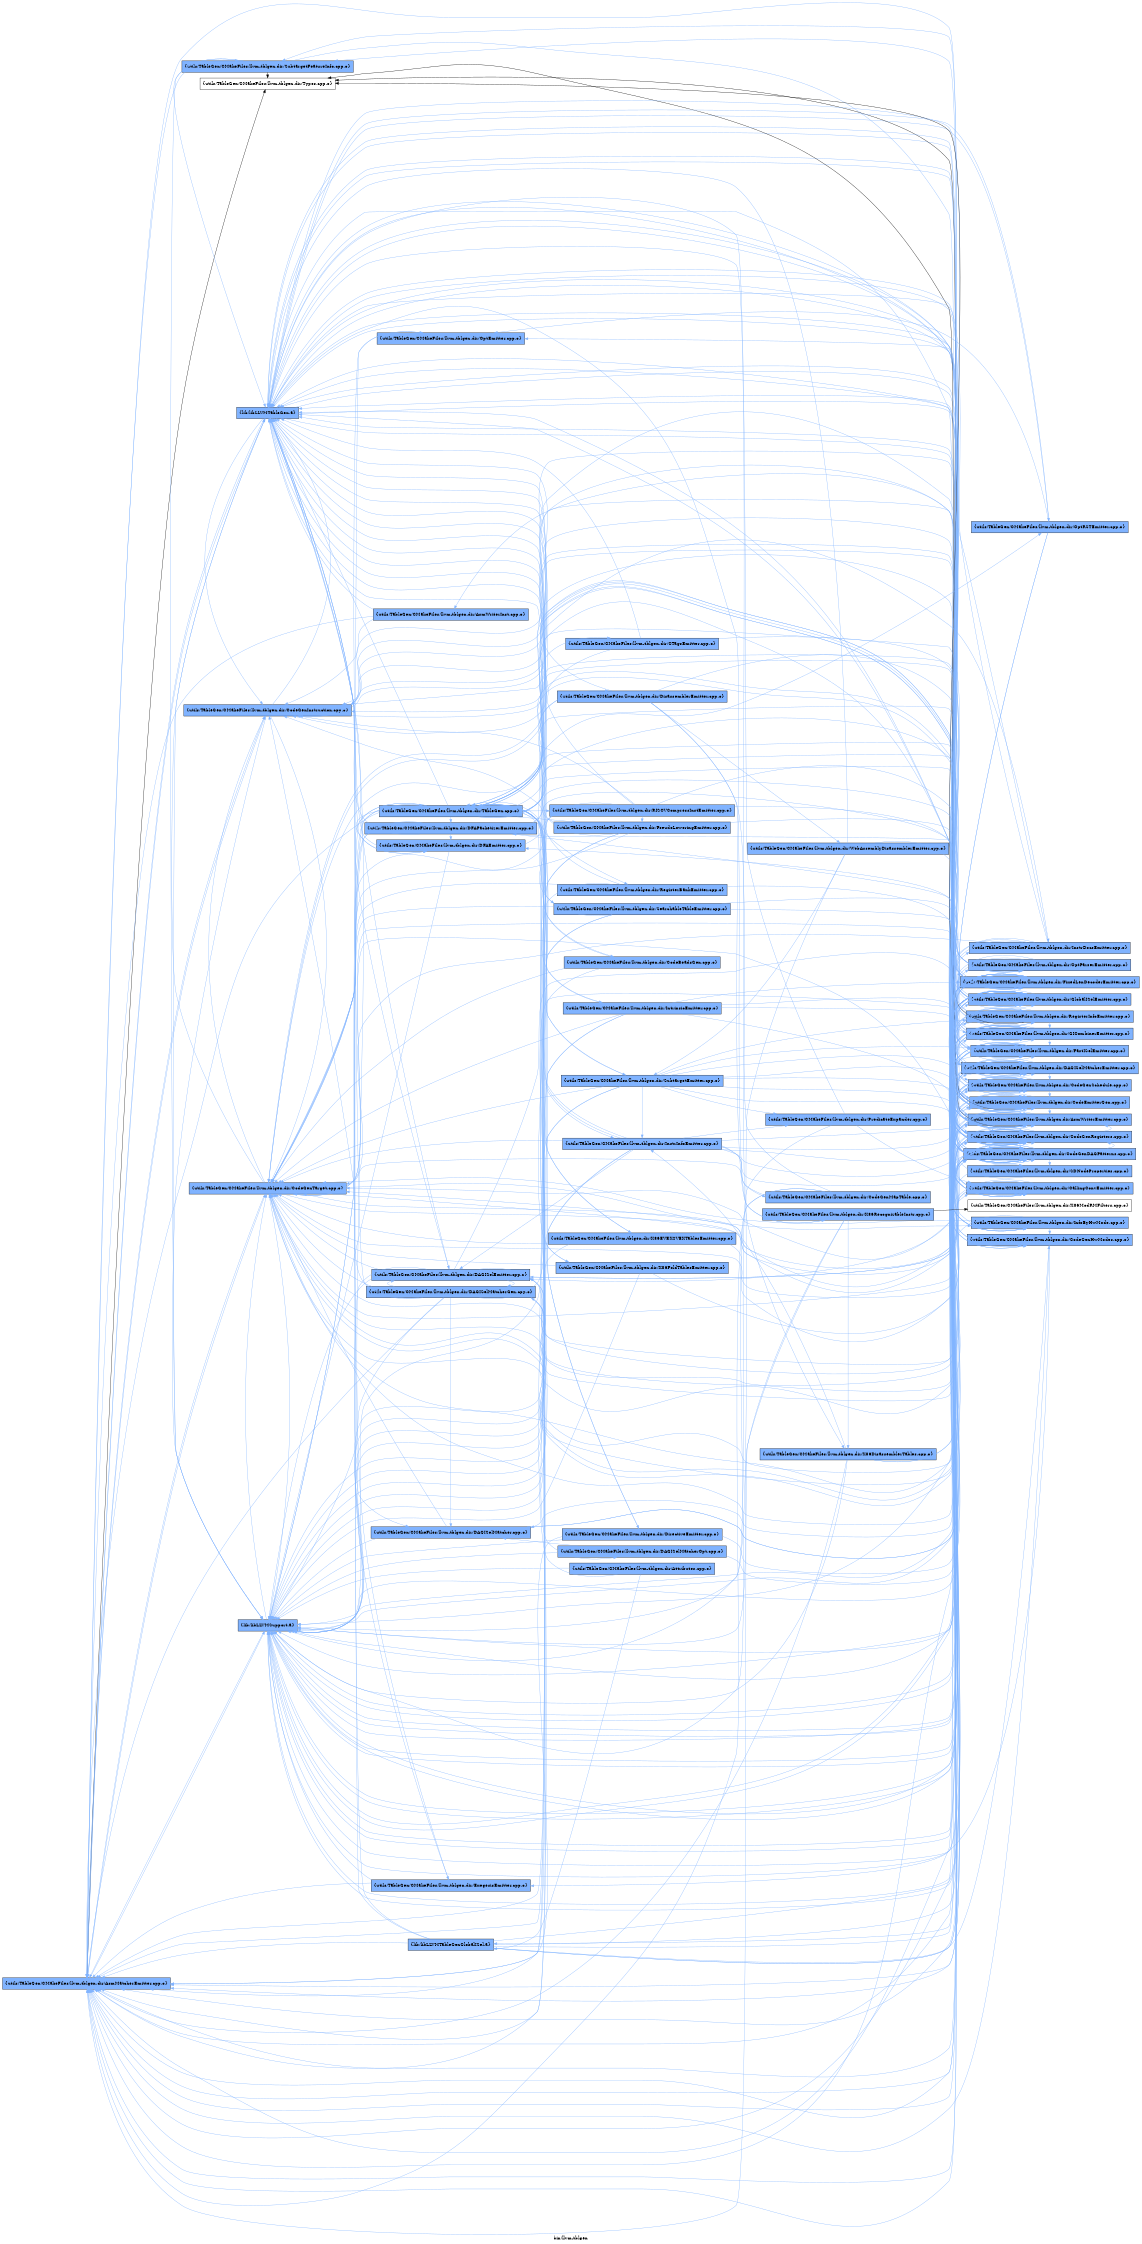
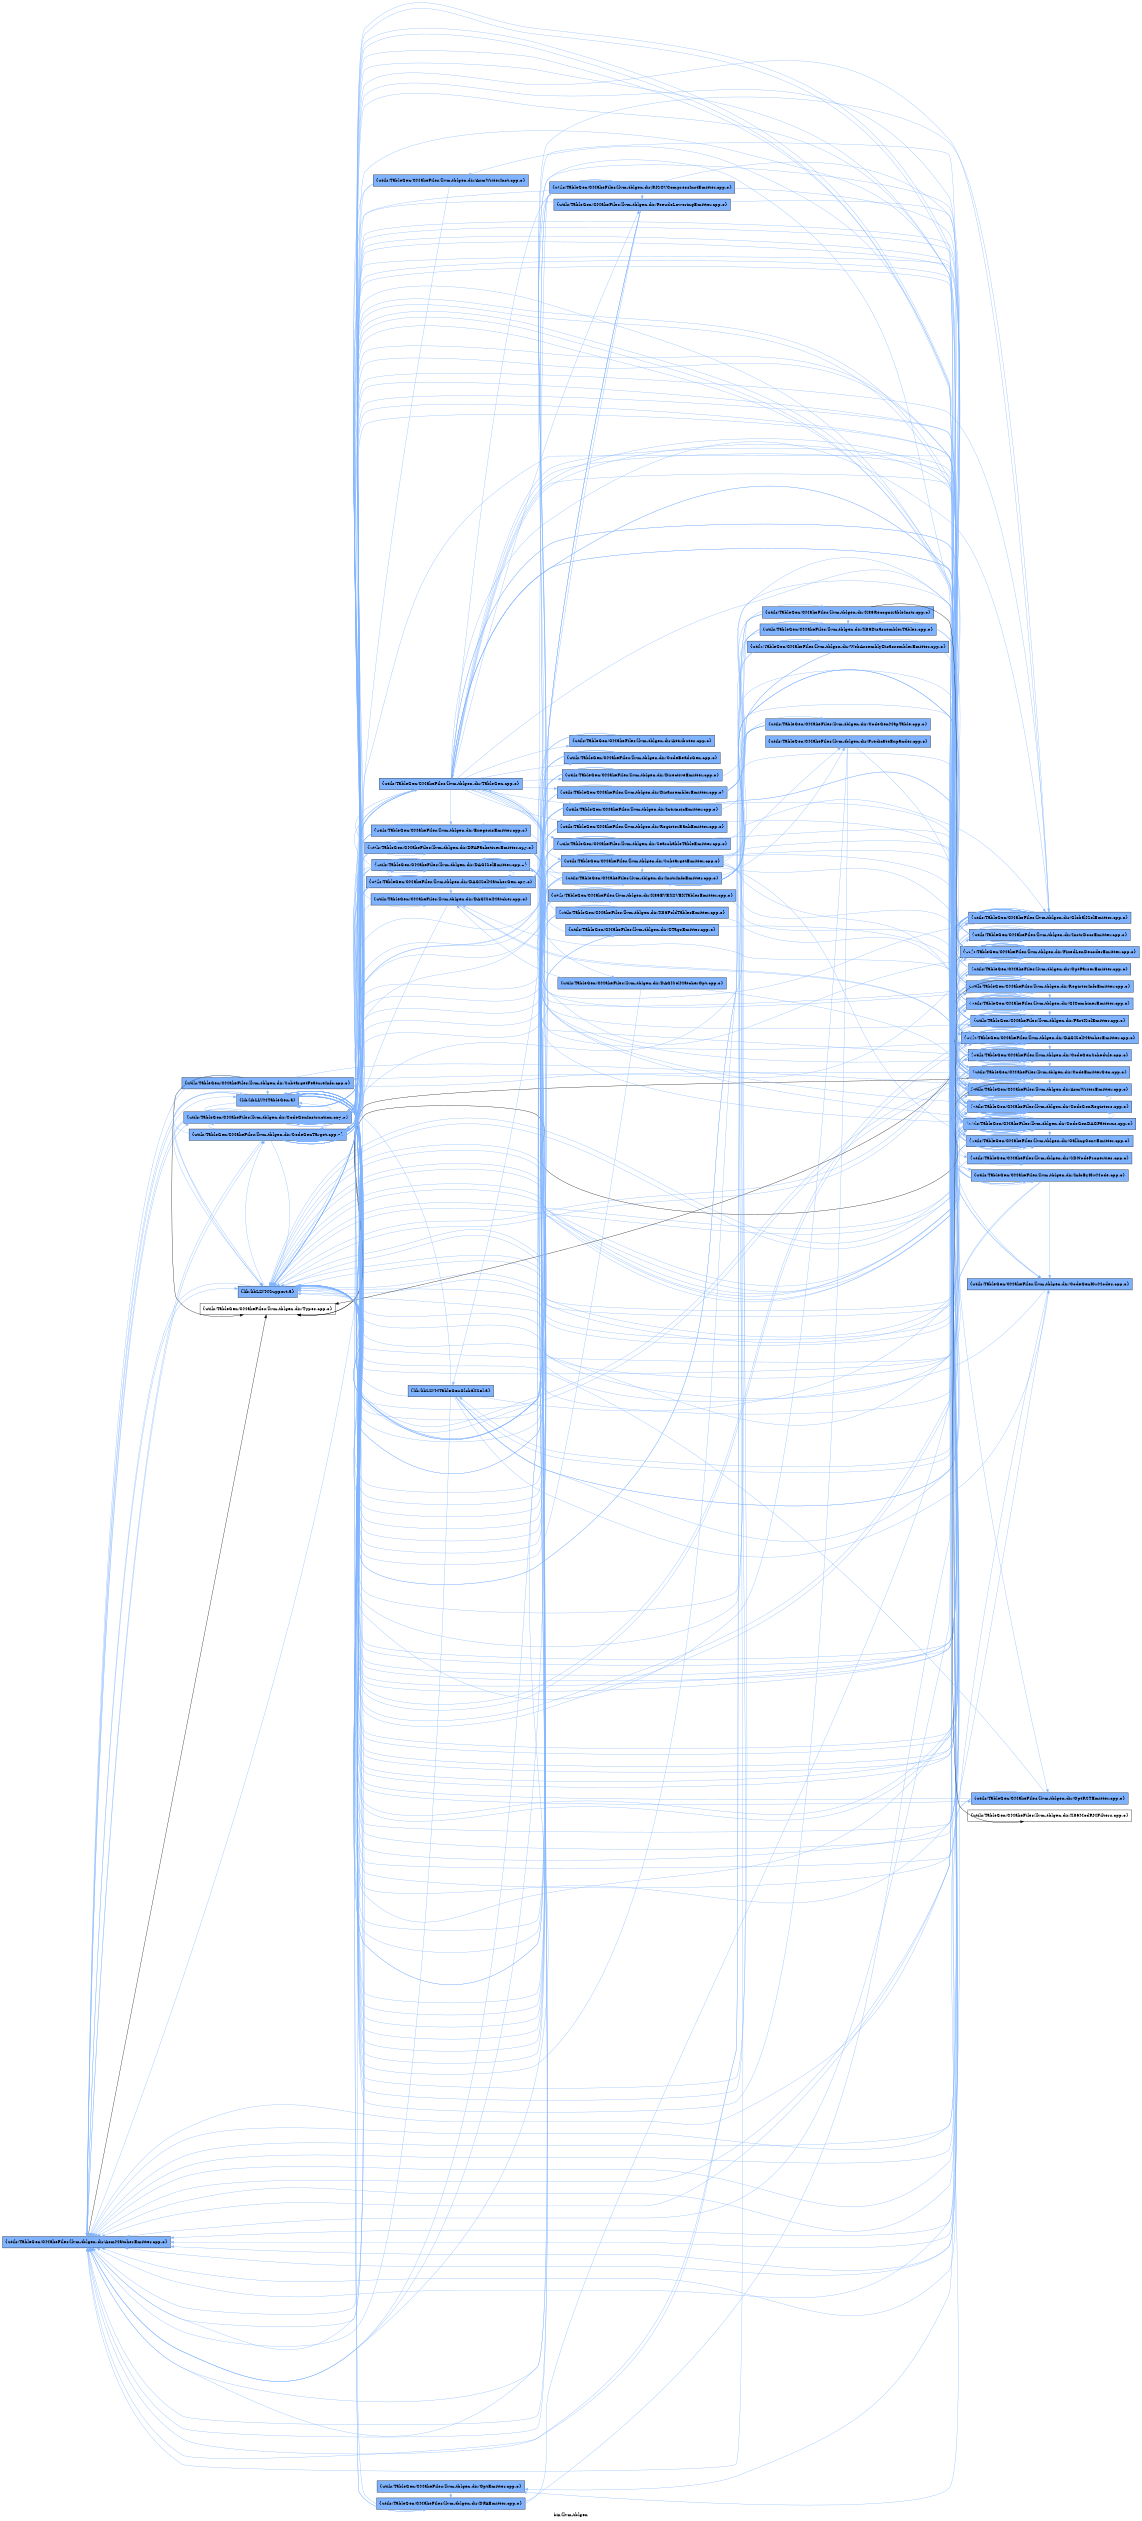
(343, 655) -> none
(355, 1131) -> (365, 1381)
(540, 1328) -> (514, 759)
